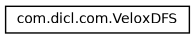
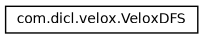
(97, 20) -> (102, 20)
